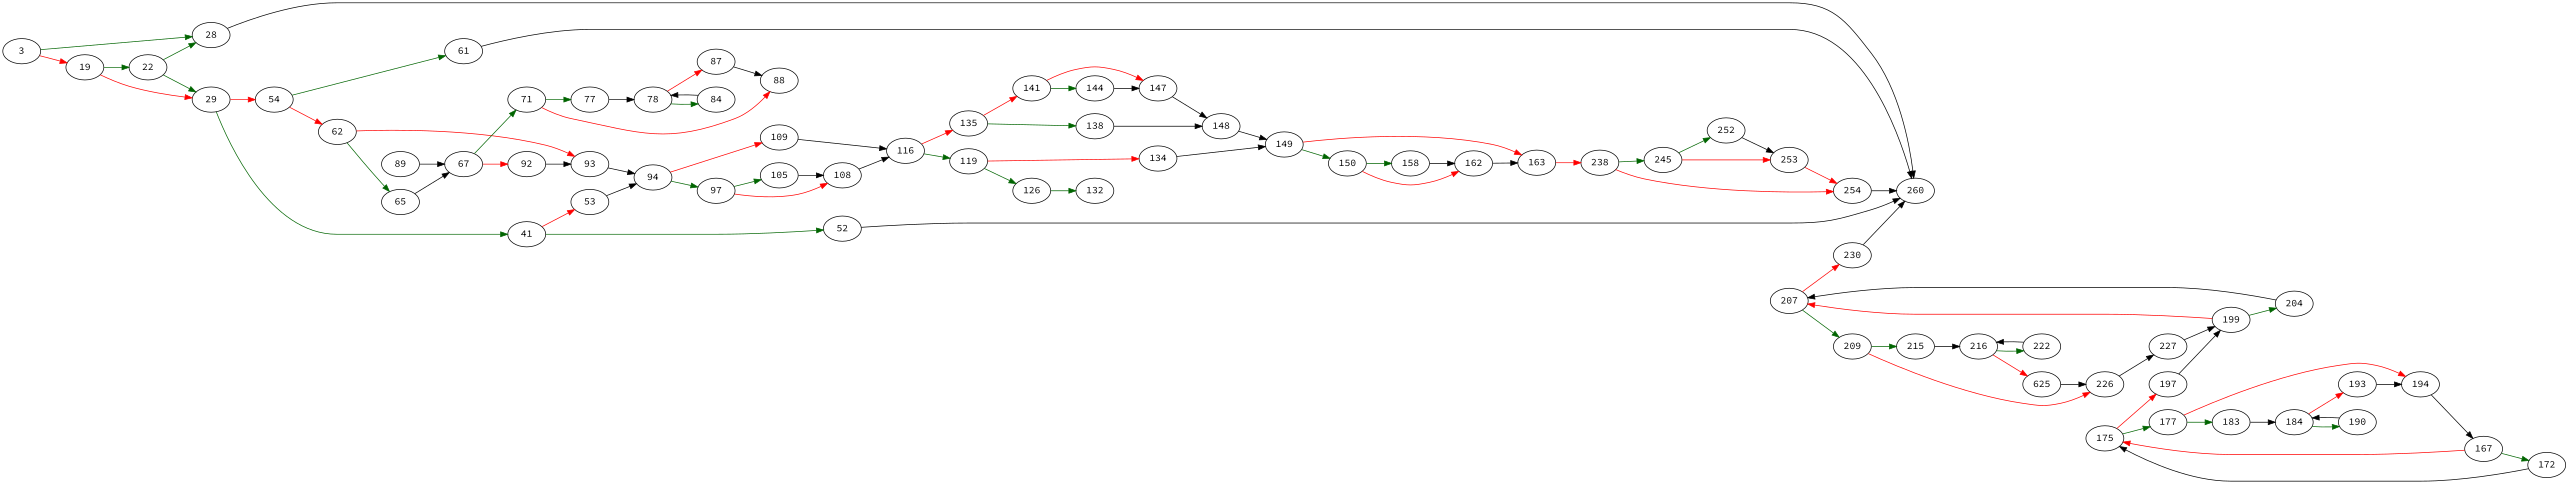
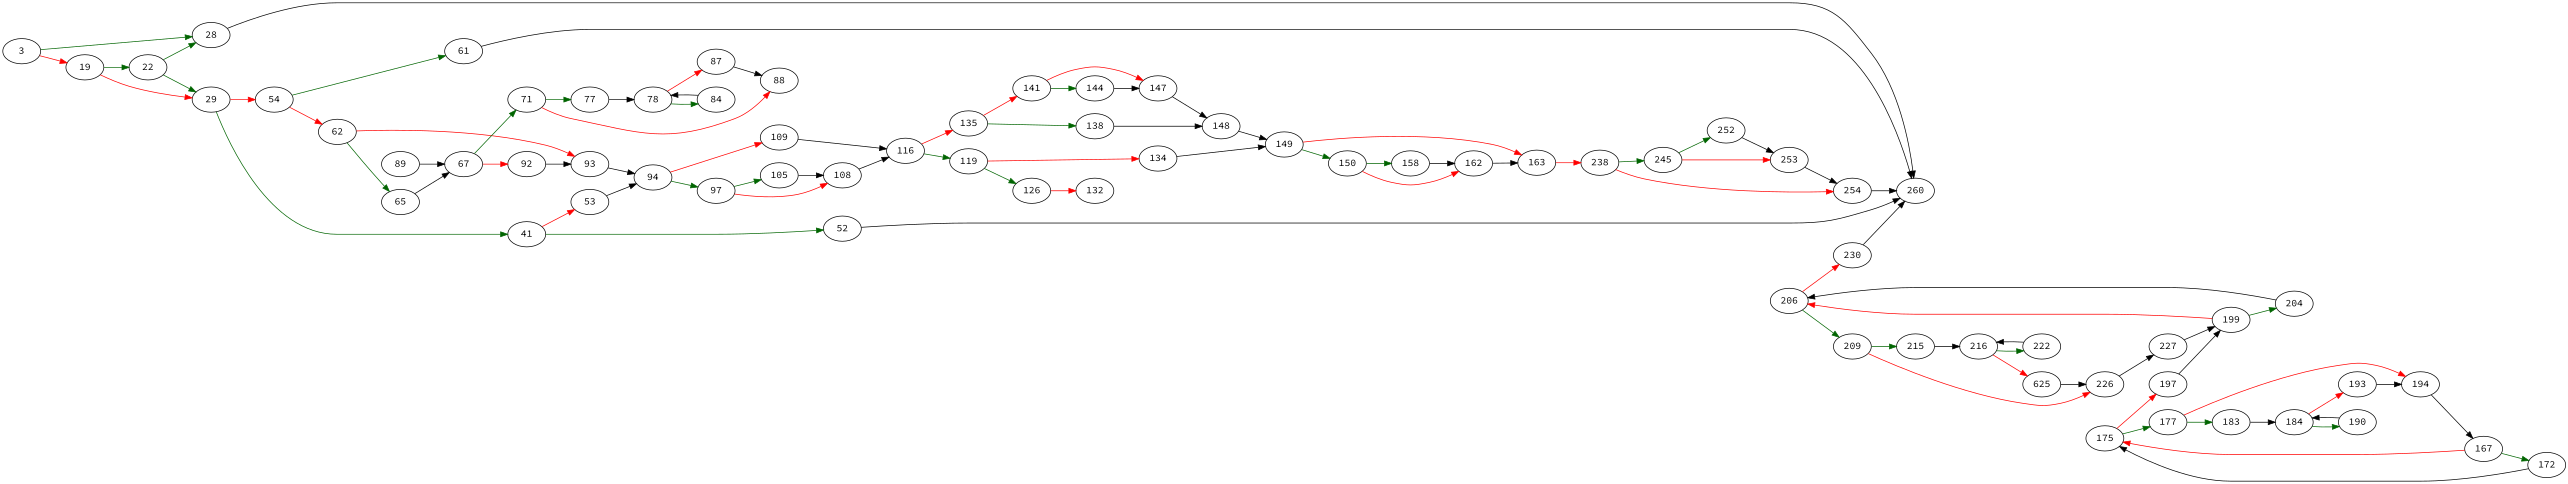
(1818, 174) -> (1818, 174)
(1060, 191) -> (1060, 191)
(1789, 301) -> (1789, 301)
